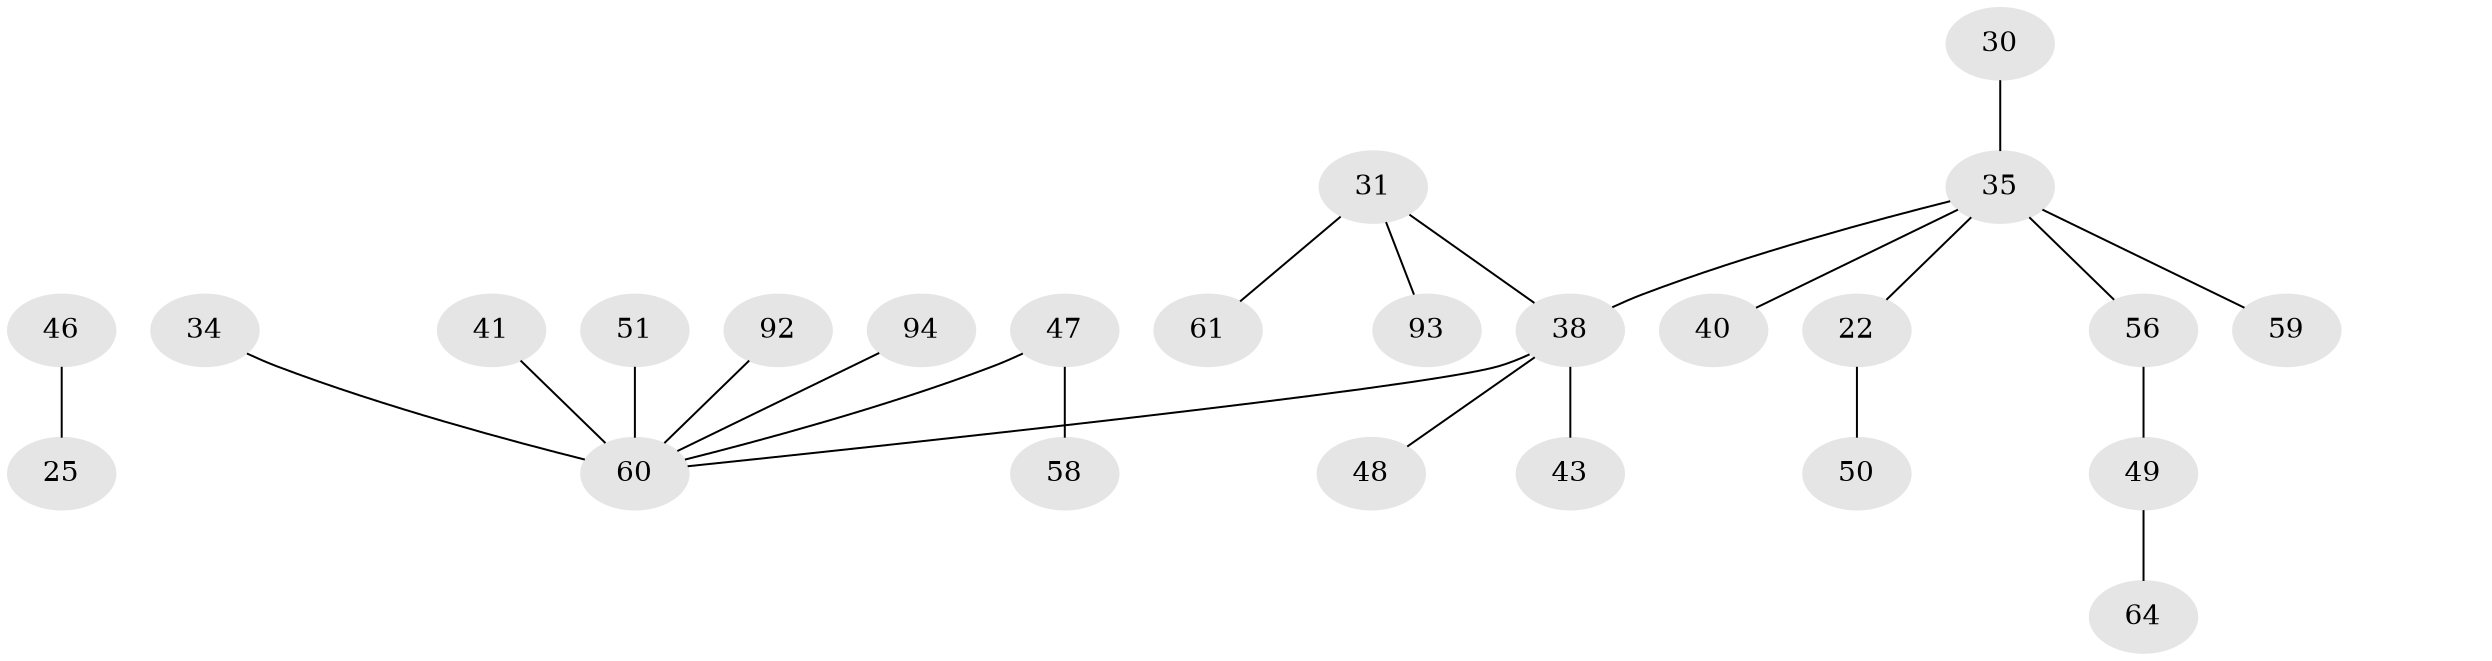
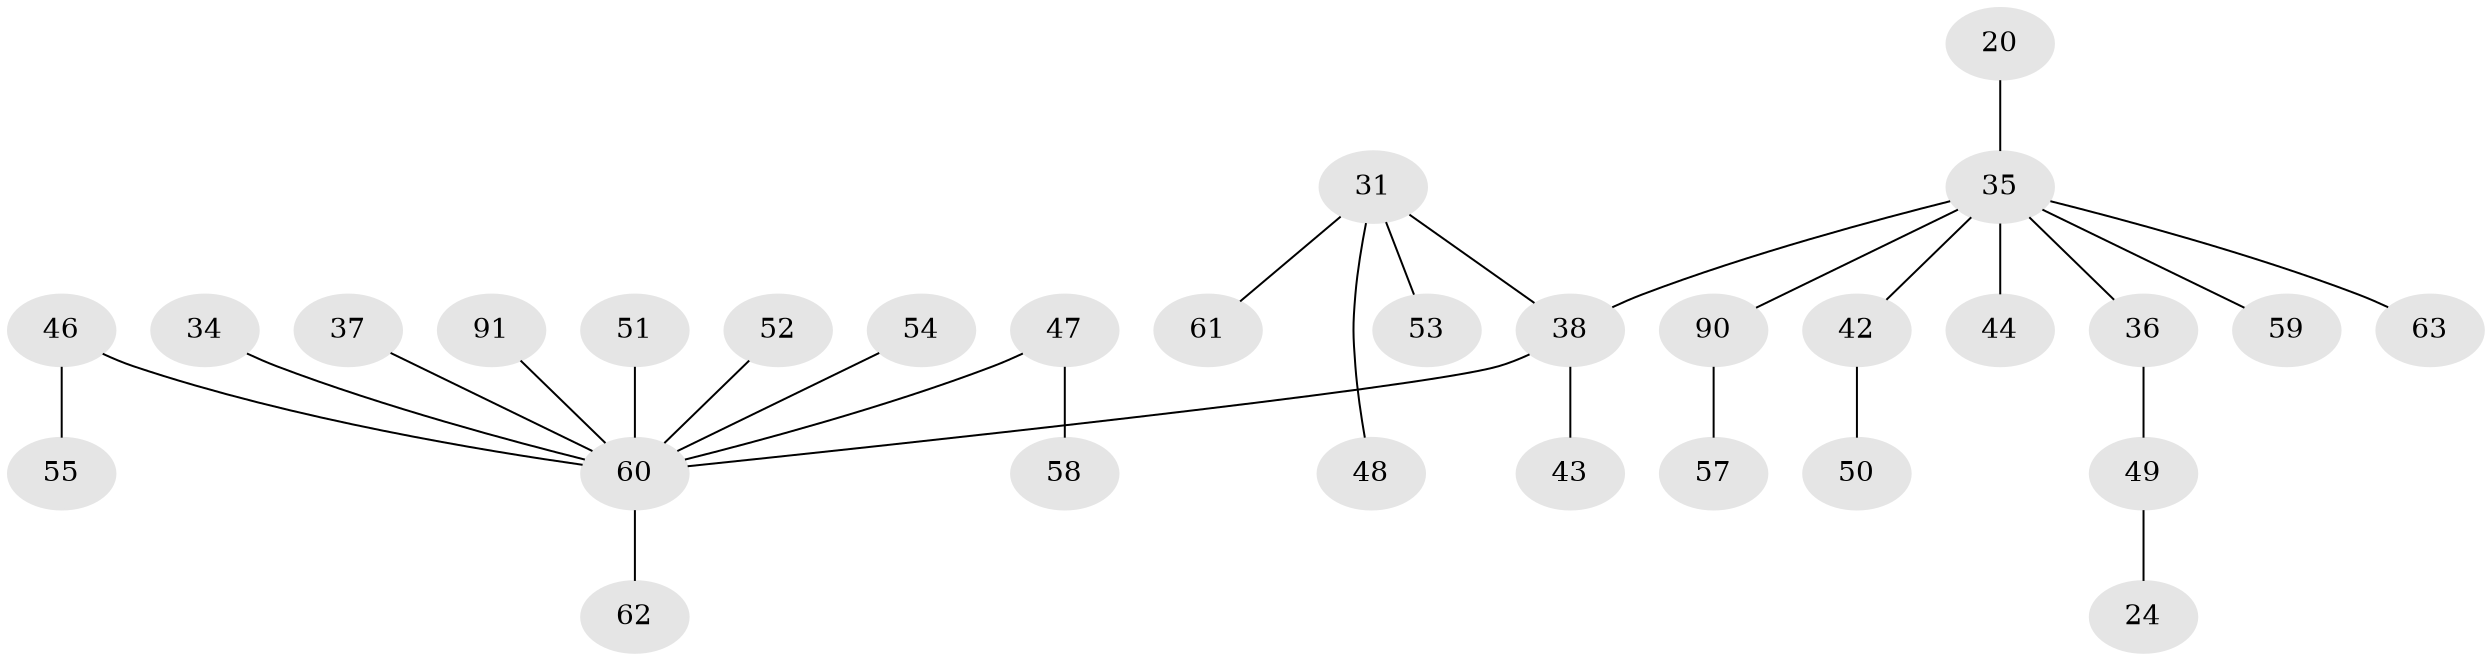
(2000, 44) -> (2000, 44)
none -> (348, 330)
(492, 330) -> (492, 330)
(778, 330) -> (778, 330)
(921, 330) -> (921, 330)
(1427, 330) -> (1427, 330)
(1714, 330) -> (1714, 330)
(1857, 330) -> (1857, 330)
none -> (2000, 330)
(2144, 330) -> (2144, 330)
none -> (2430, 330)
(1471, 402) -> (1353, 330)
none -> (340, 421)
(62, 474) -> (62, 474)
none -> (1714, 474)
none -> (635, 617)
(2144, 617) -> (2144, 617)
